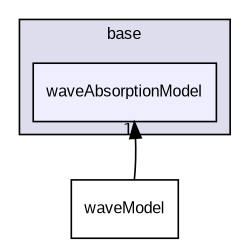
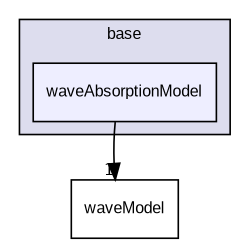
(136, 159) -> (114, 145)
